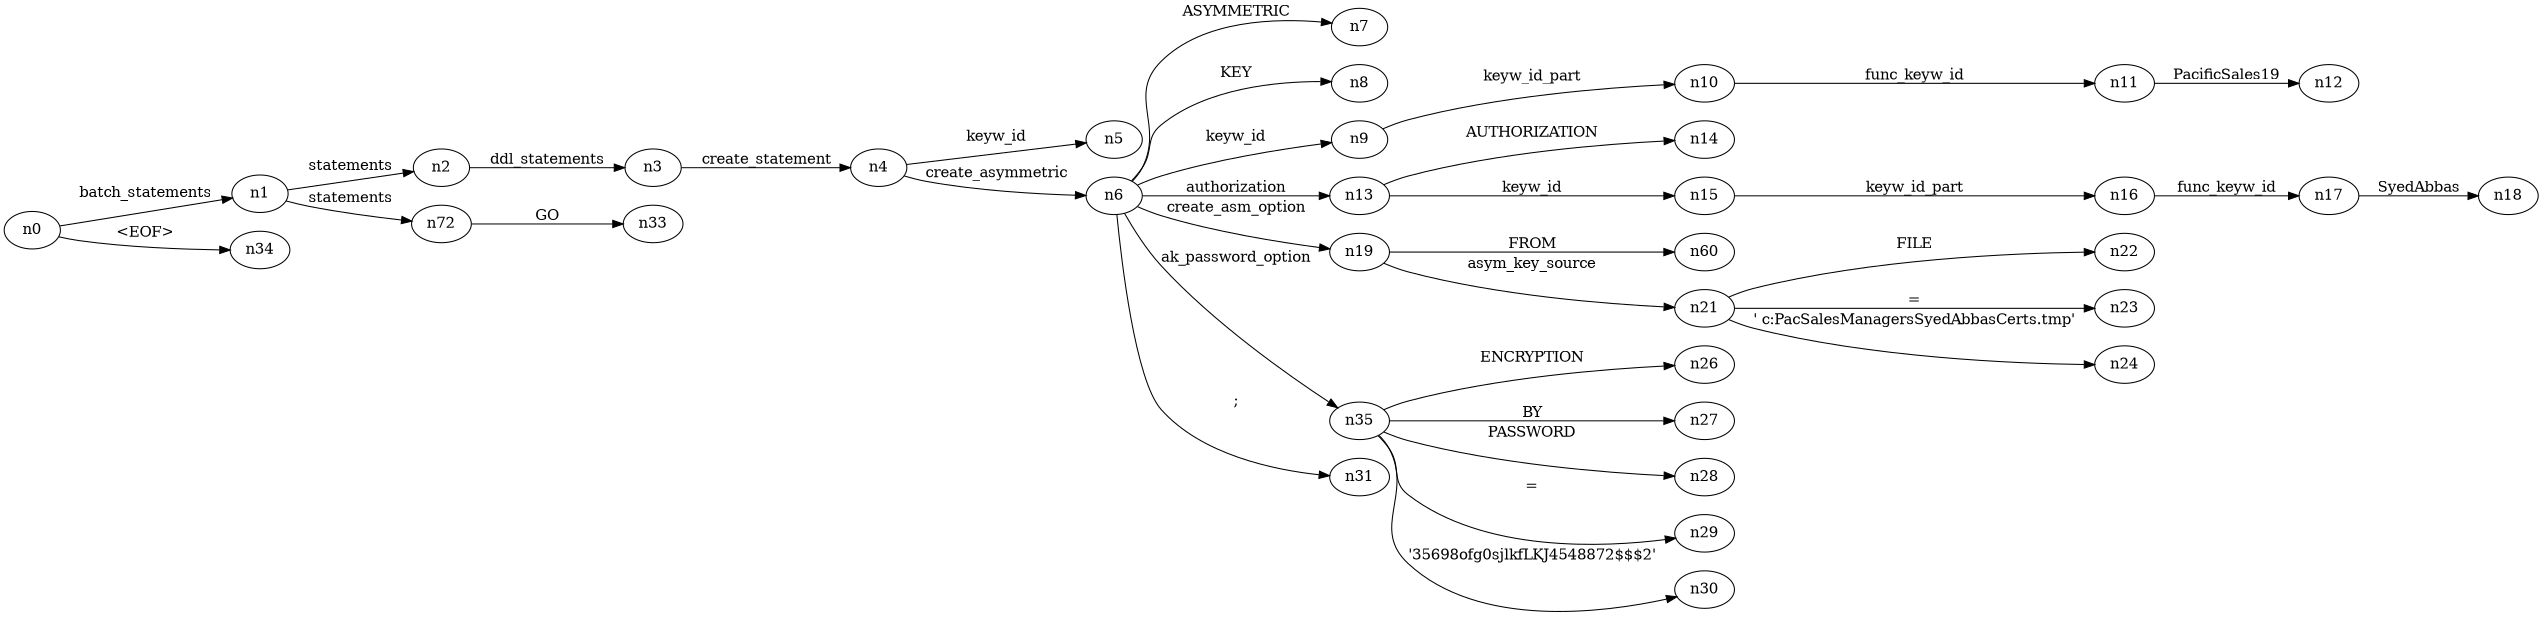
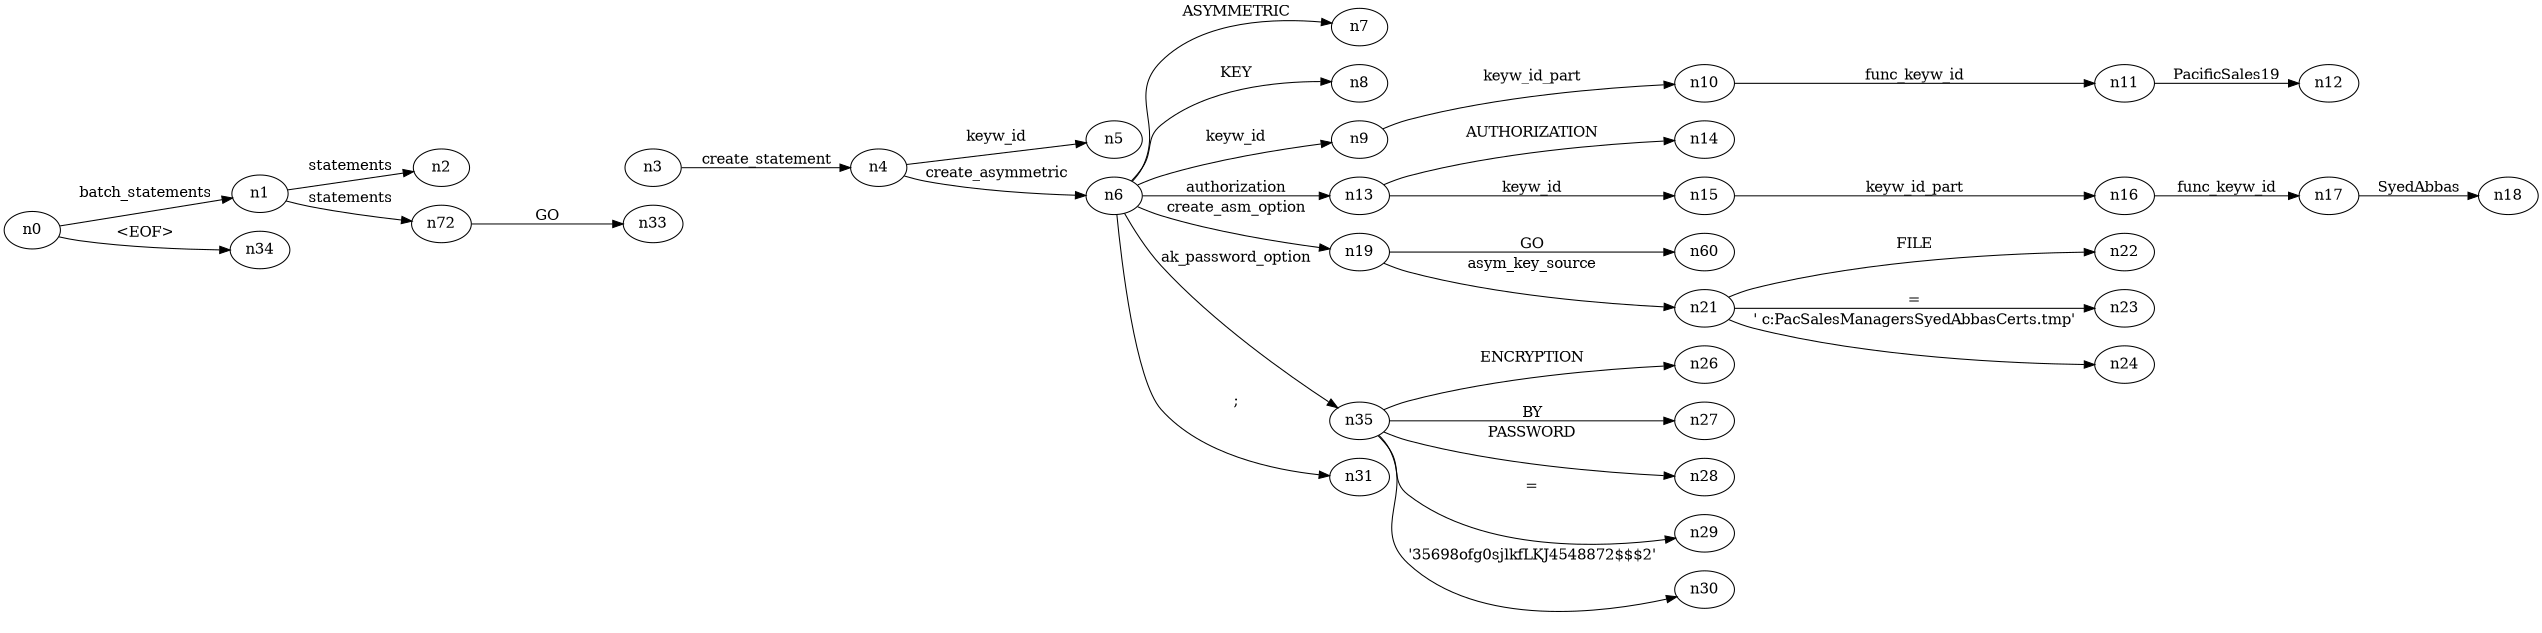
(542, 168) -> none
(1532, 244) -> (1532, 244)
